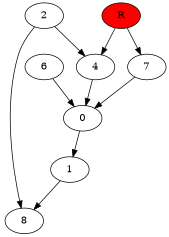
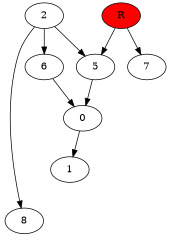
none -> (44, 38)
(96, 67) -> (96, 67)
(118, 90) -> none
(50, 193) -> none
